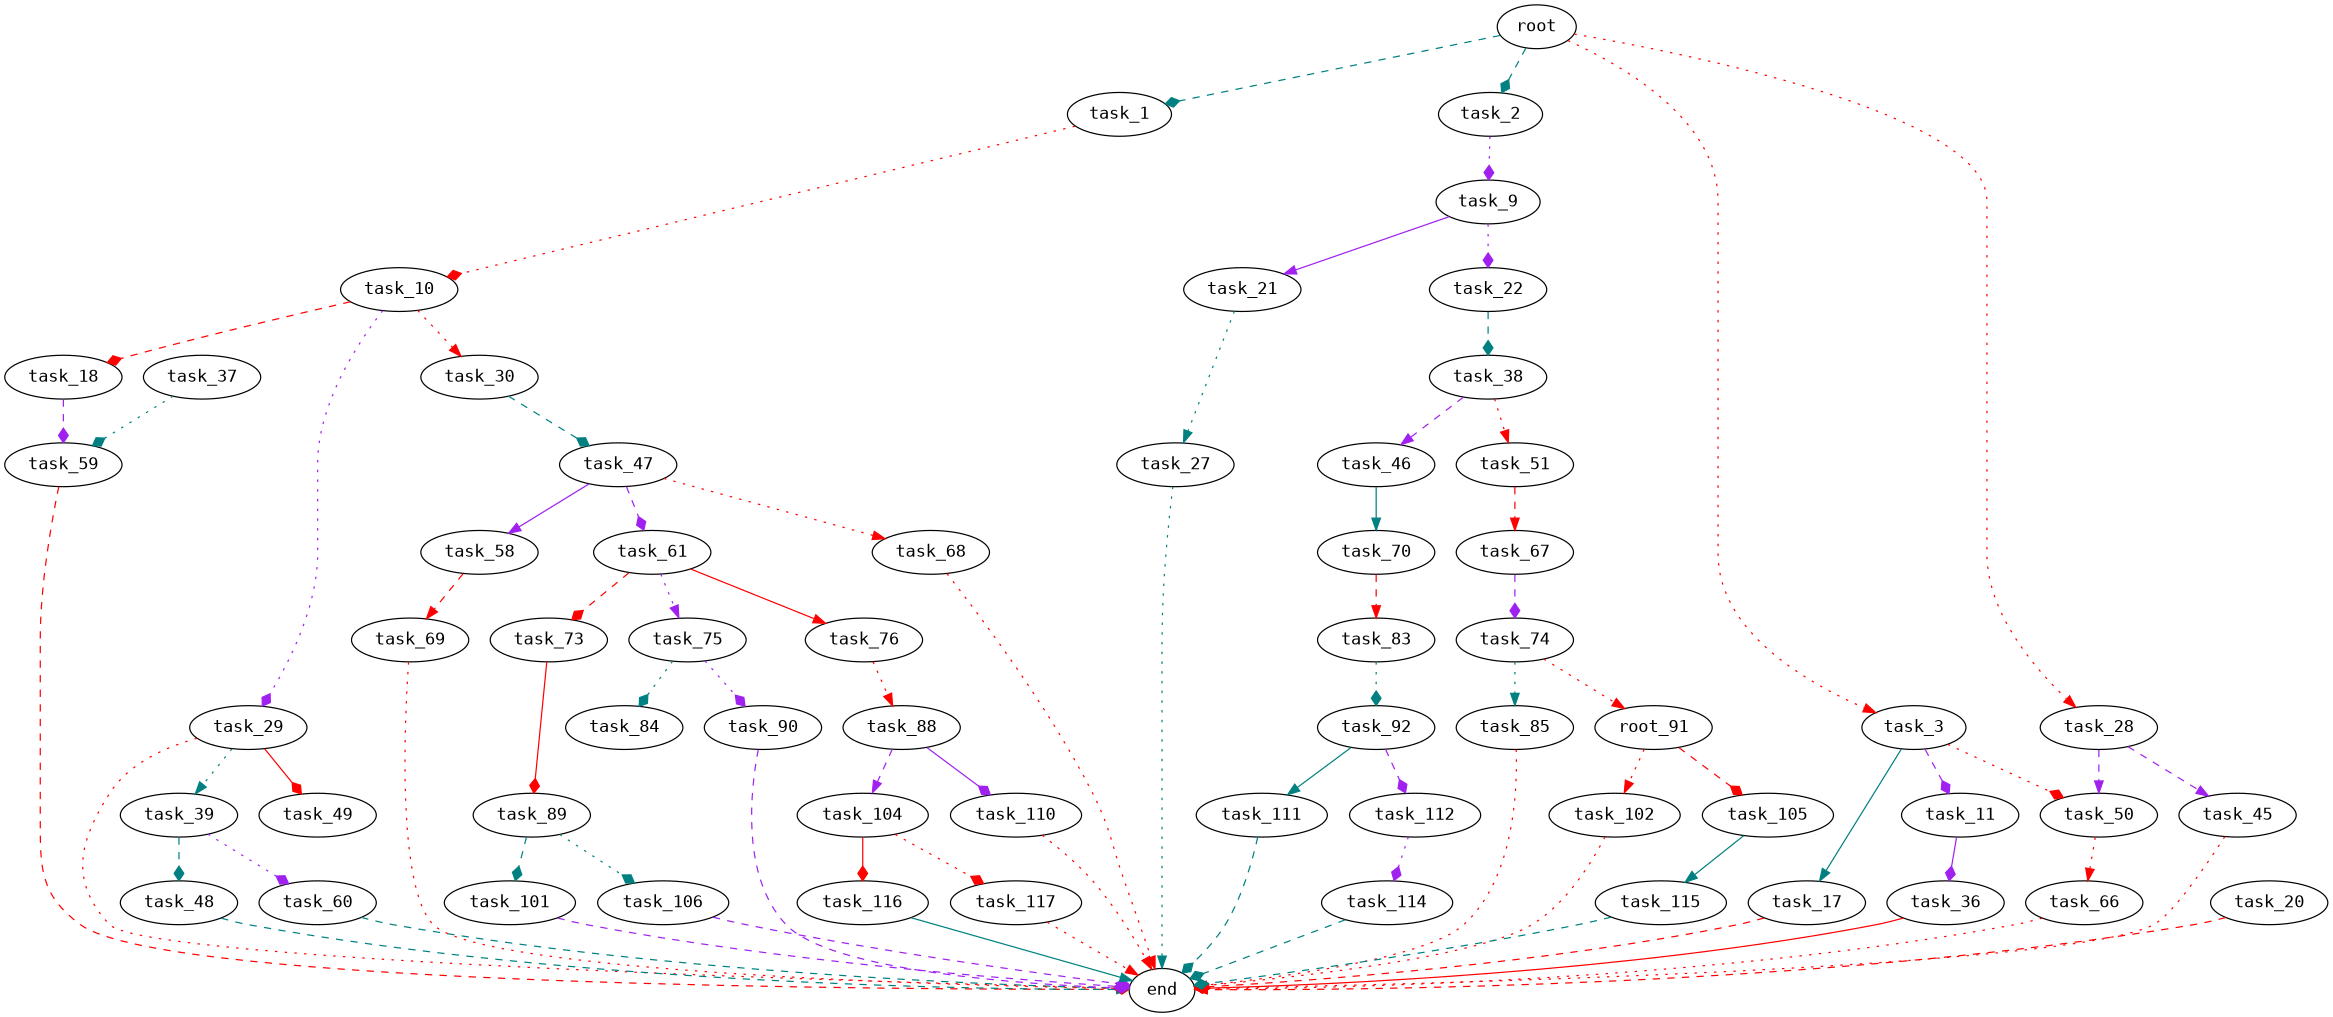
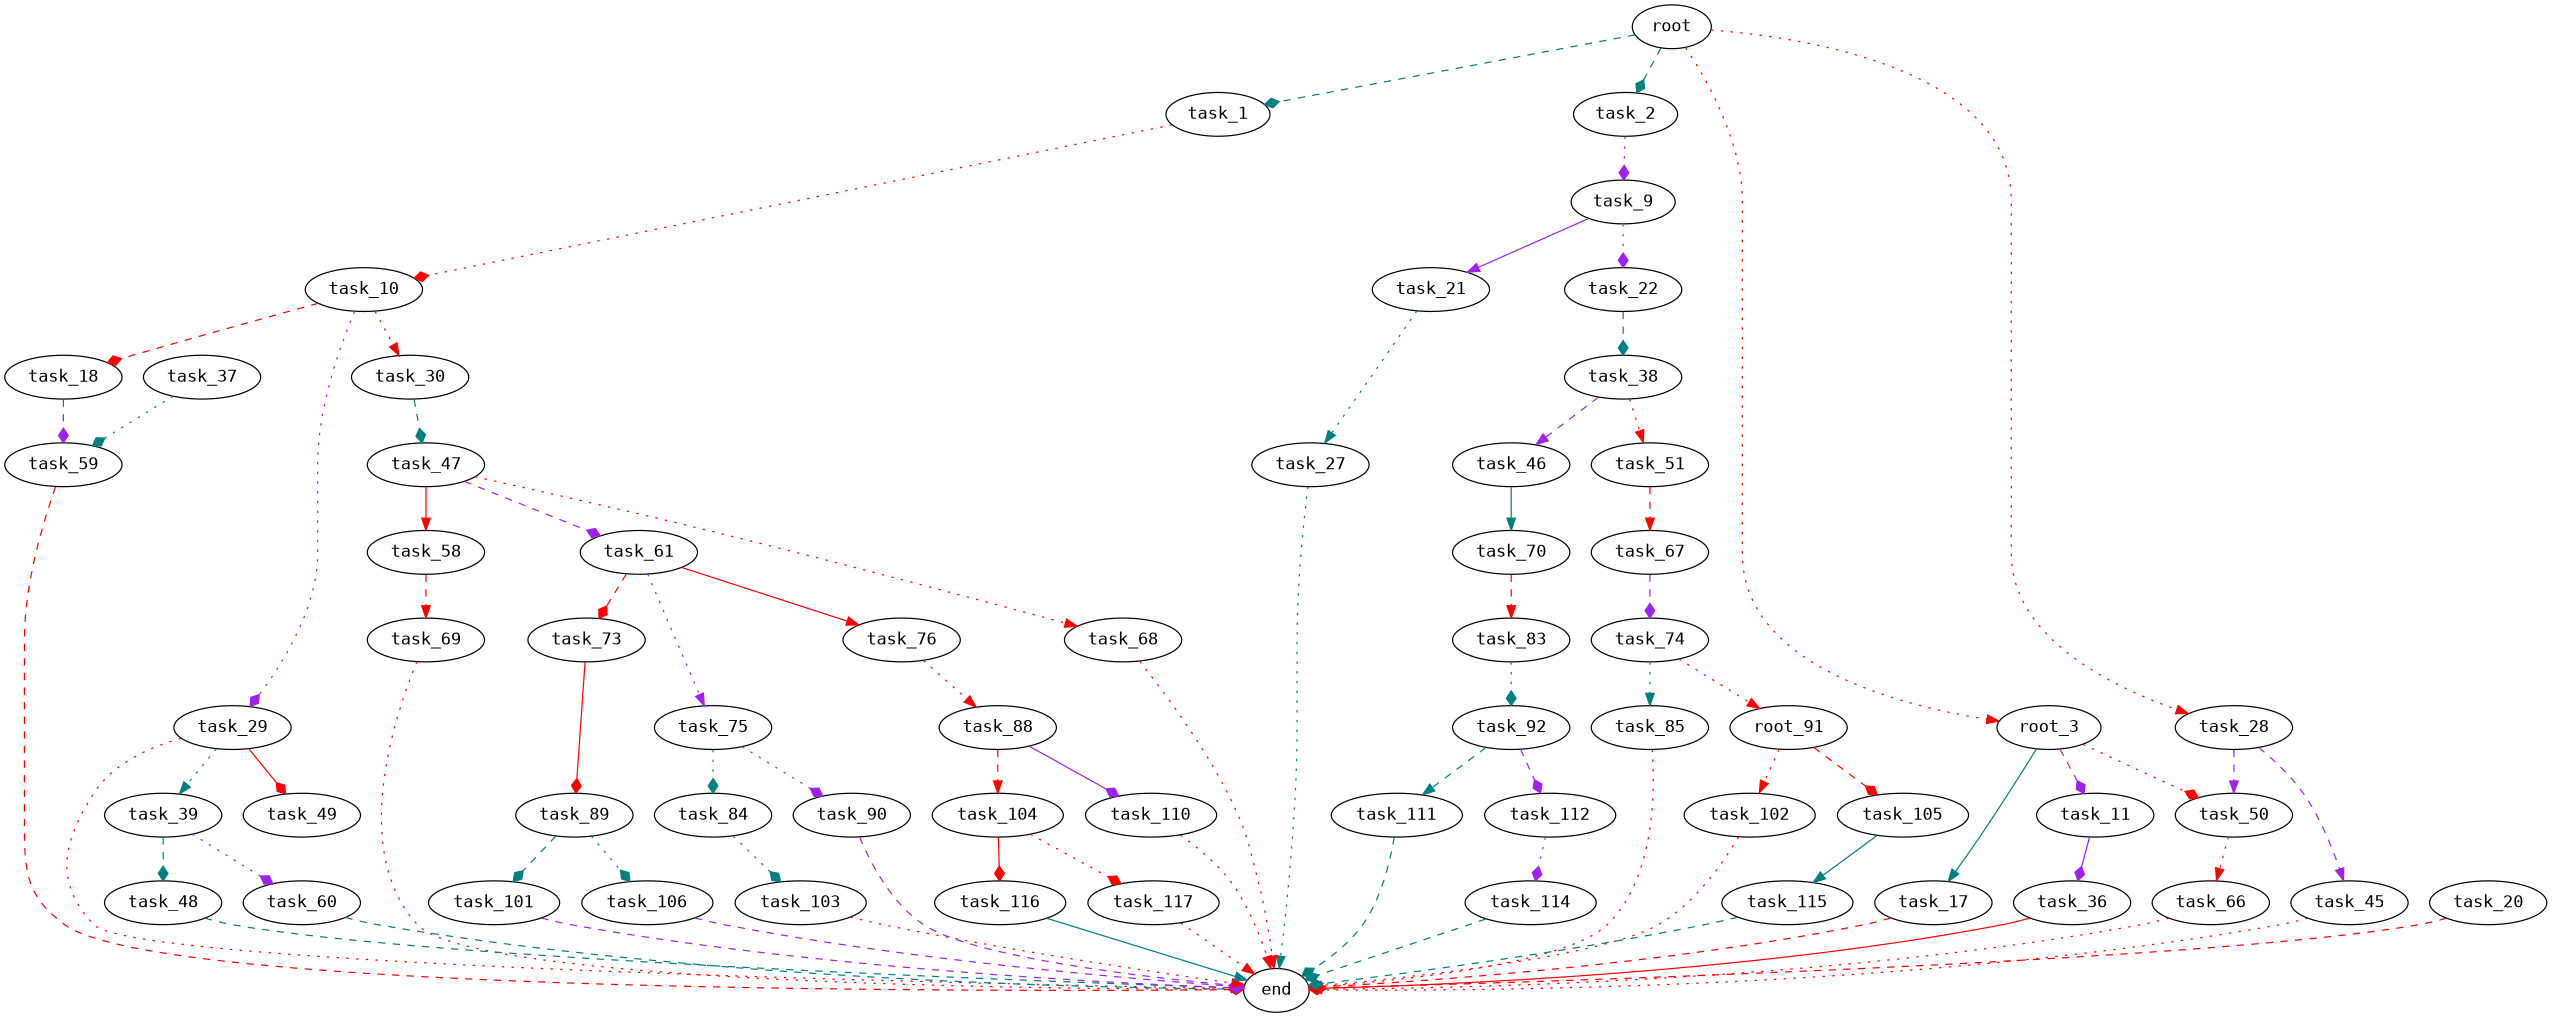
(554, 505) -> (426, 503)
(1914, 728) -> (2049, 728)
(885, 766) -> (998, 765)
(1324, 768) -> (1459, 768)
none -> (801, 903)
